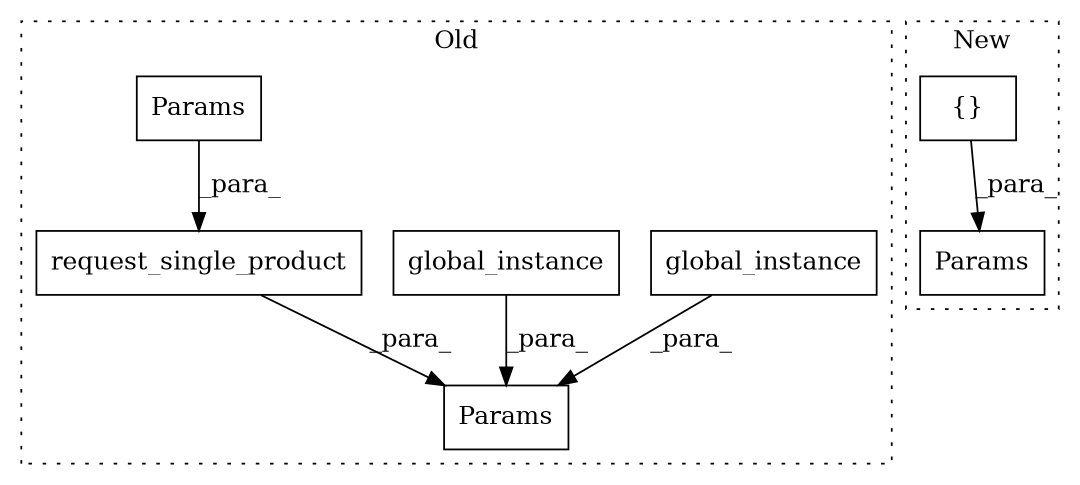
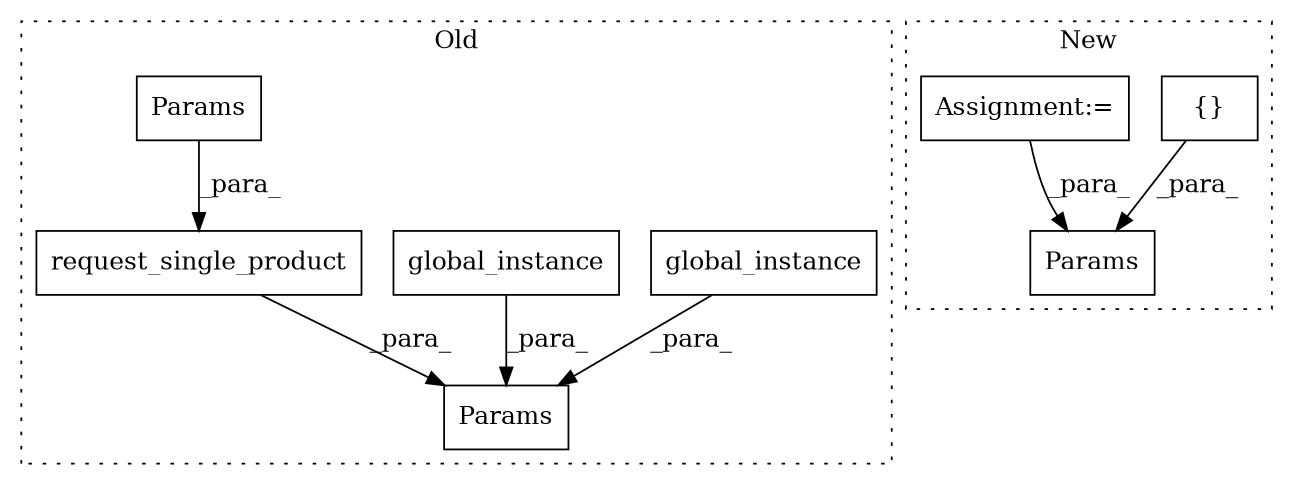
none -> (1025, 108)
